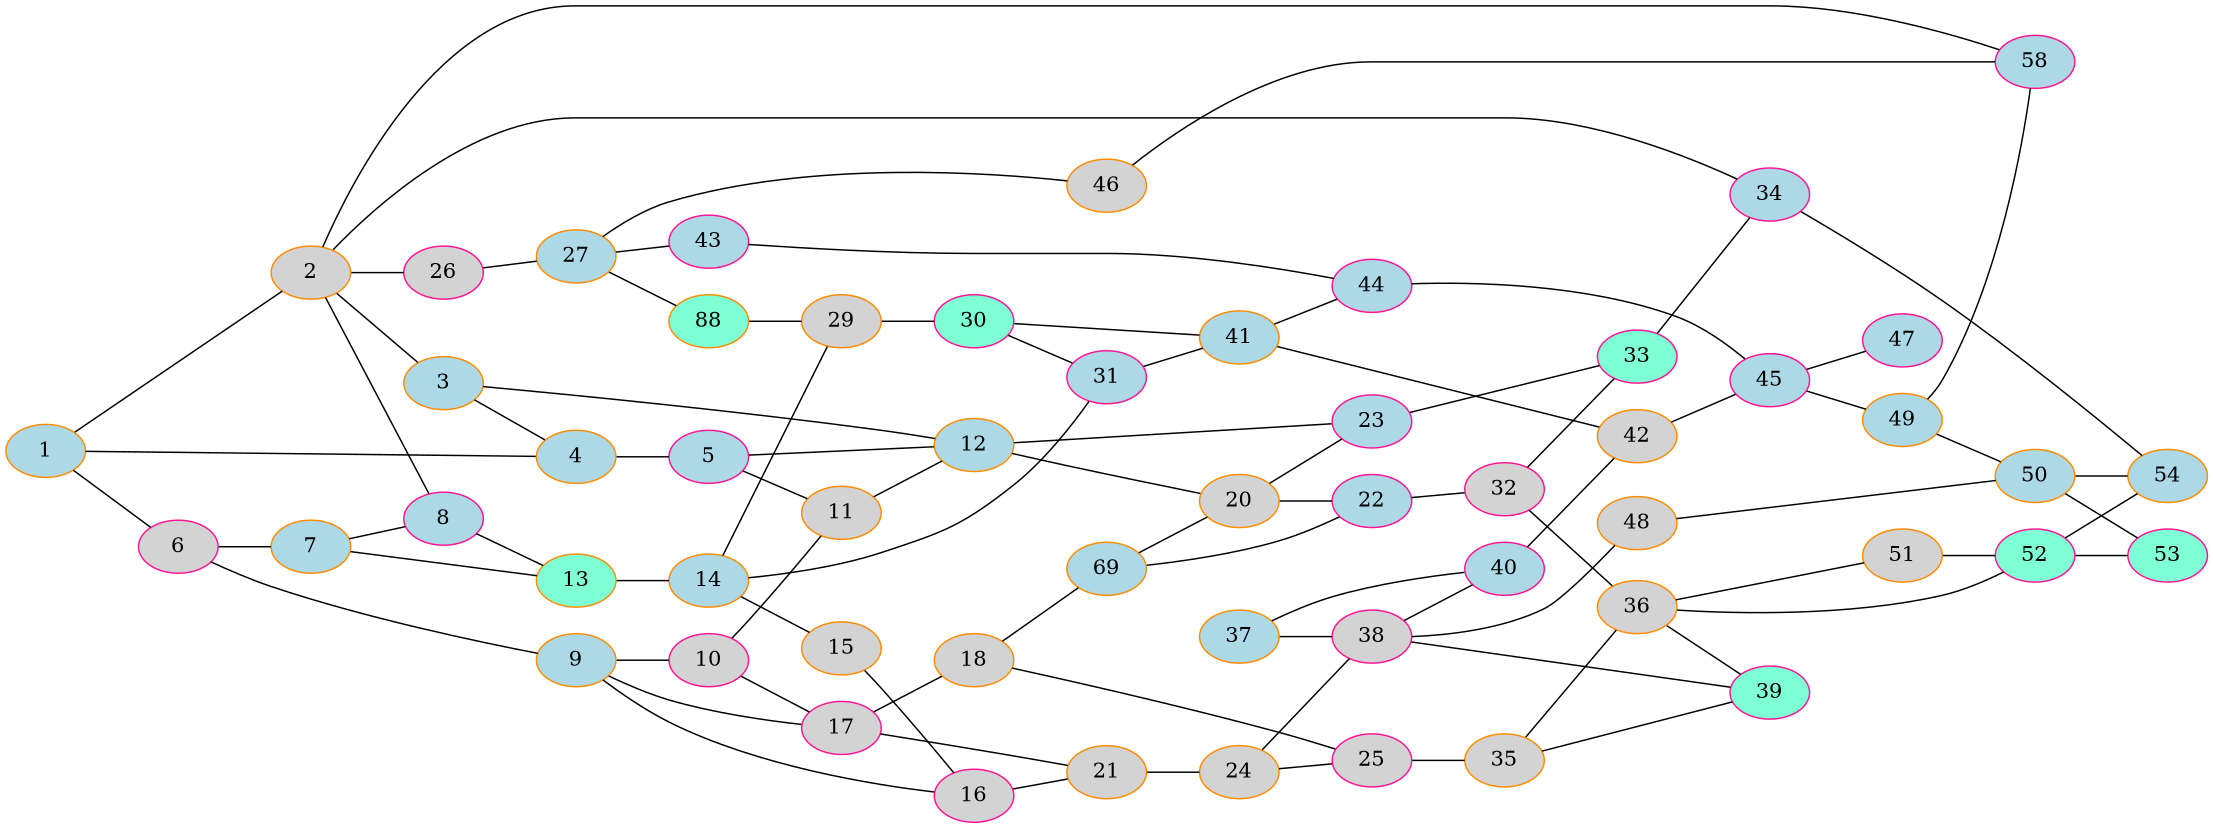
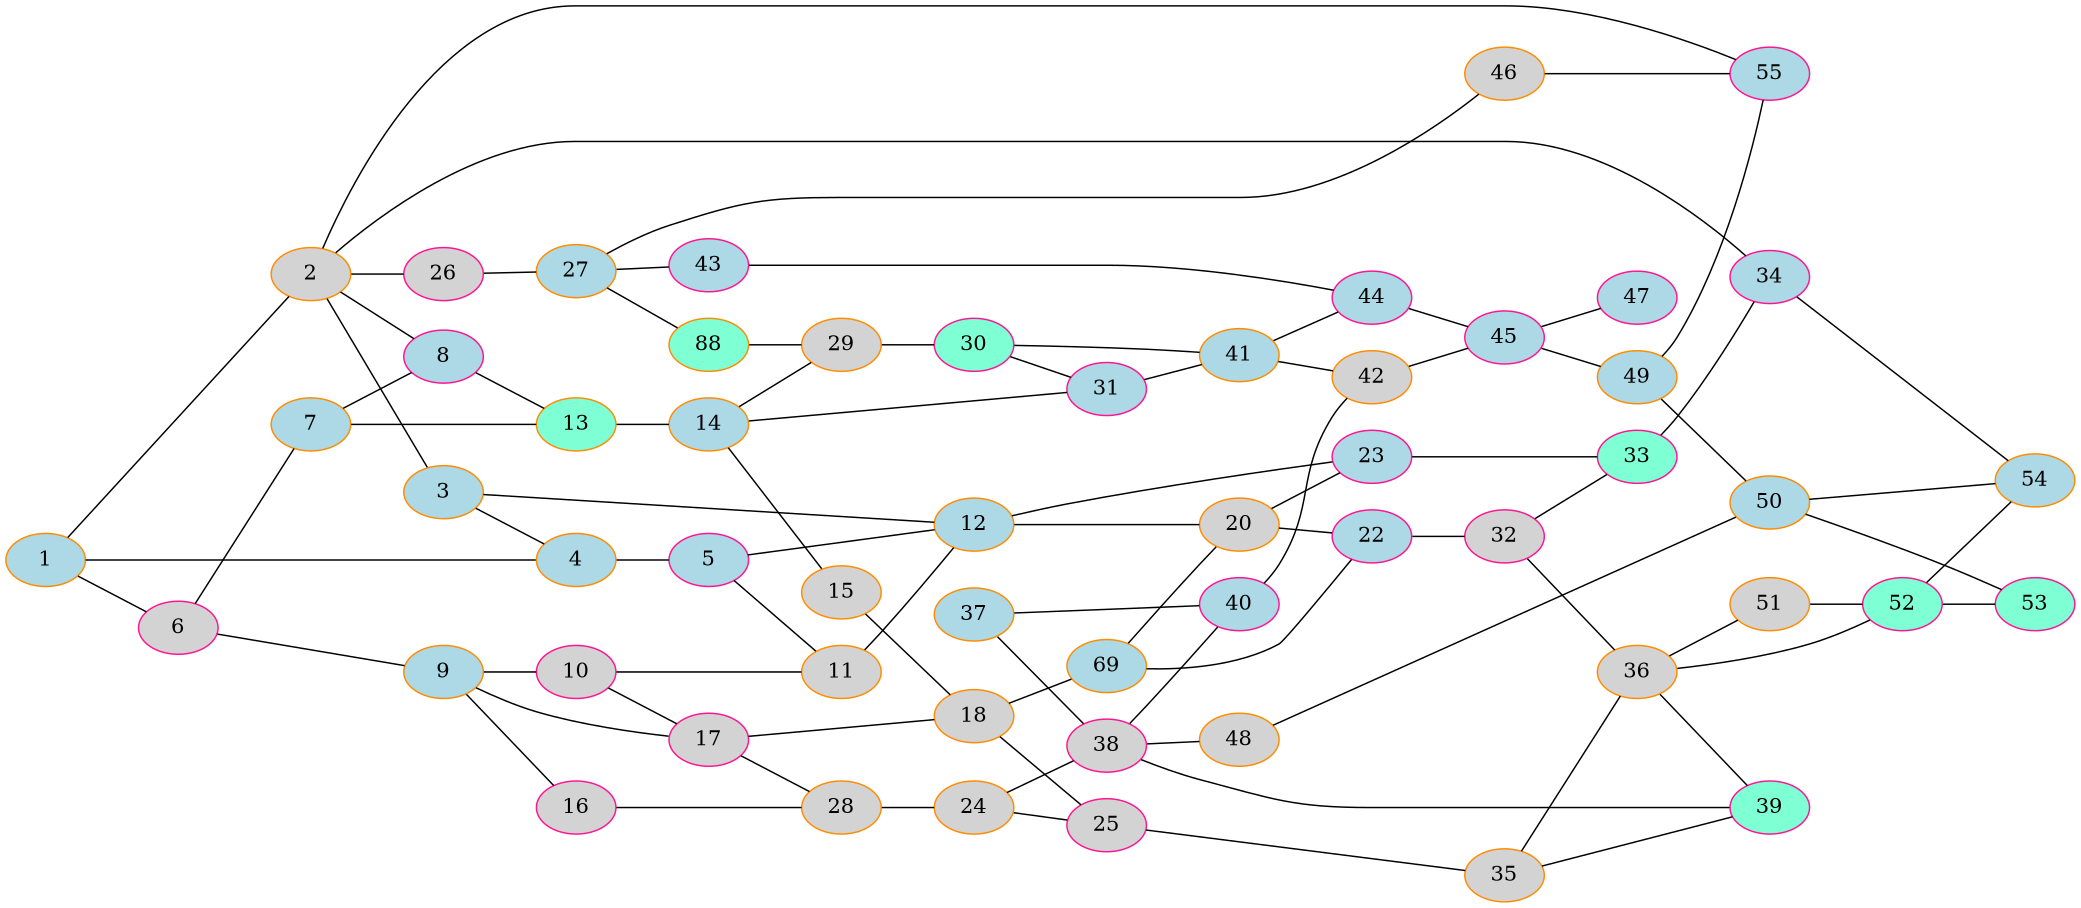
(2035, 62) -> (1770, 74)
(910, 721) -> (908, 654)
(1107, 772) -> (841, 808)
